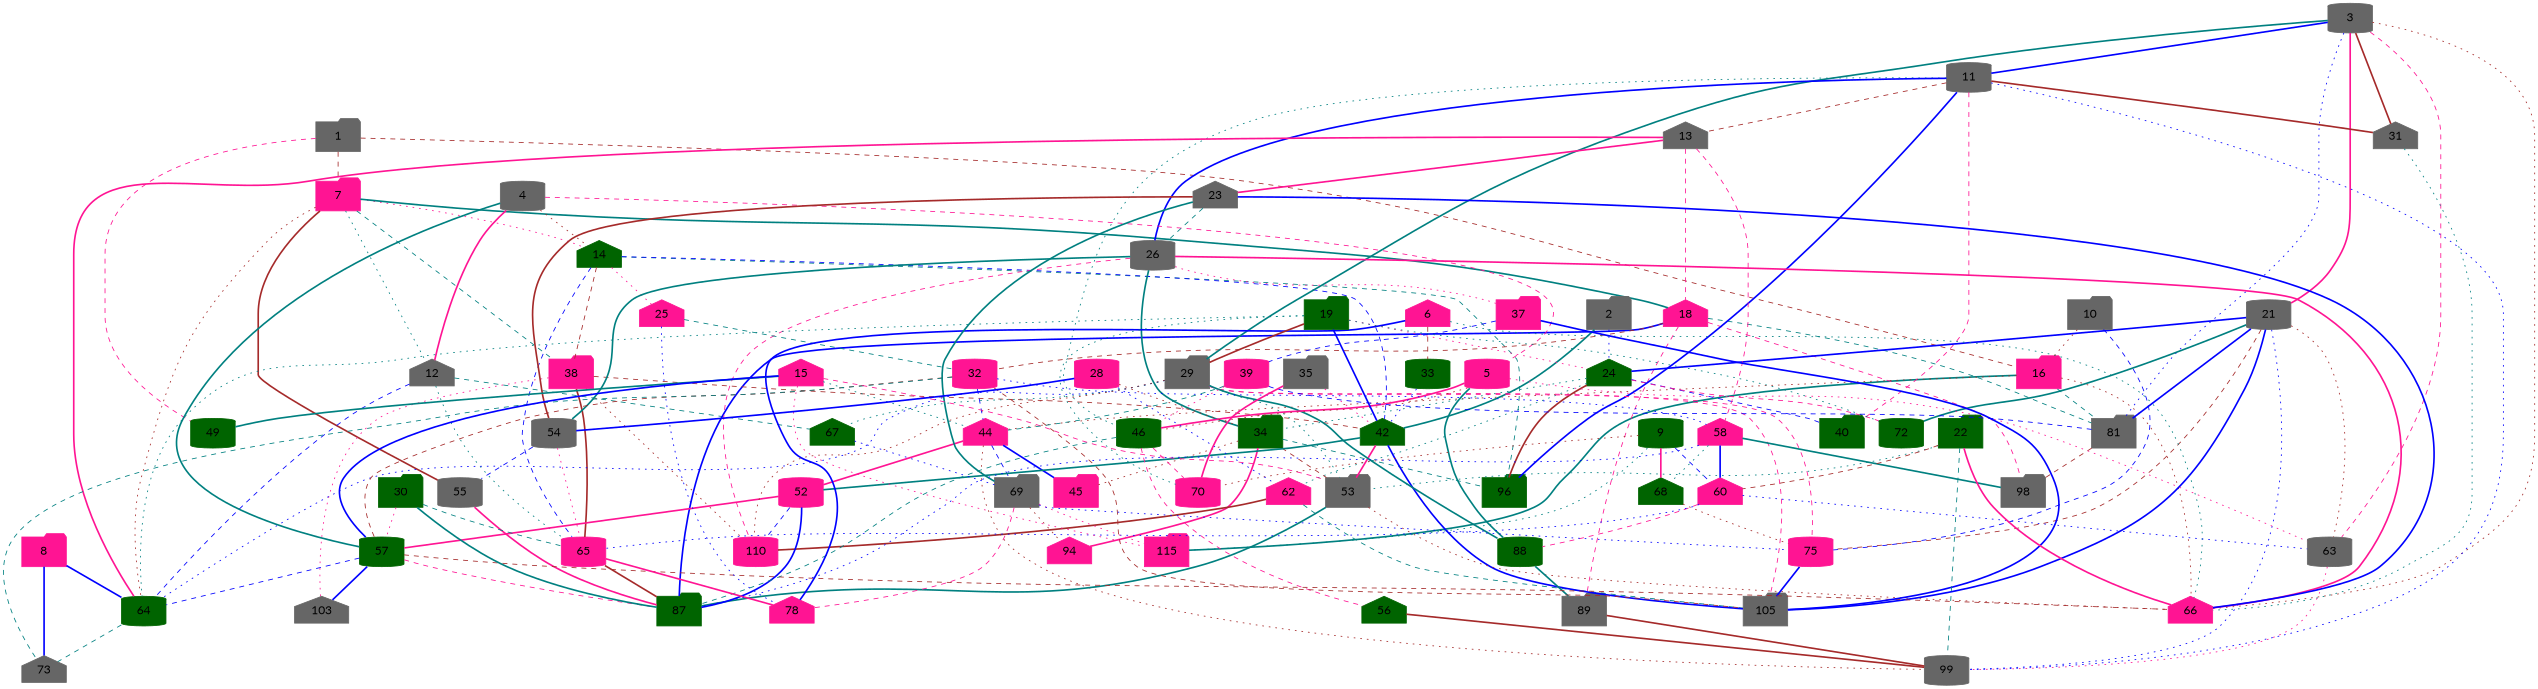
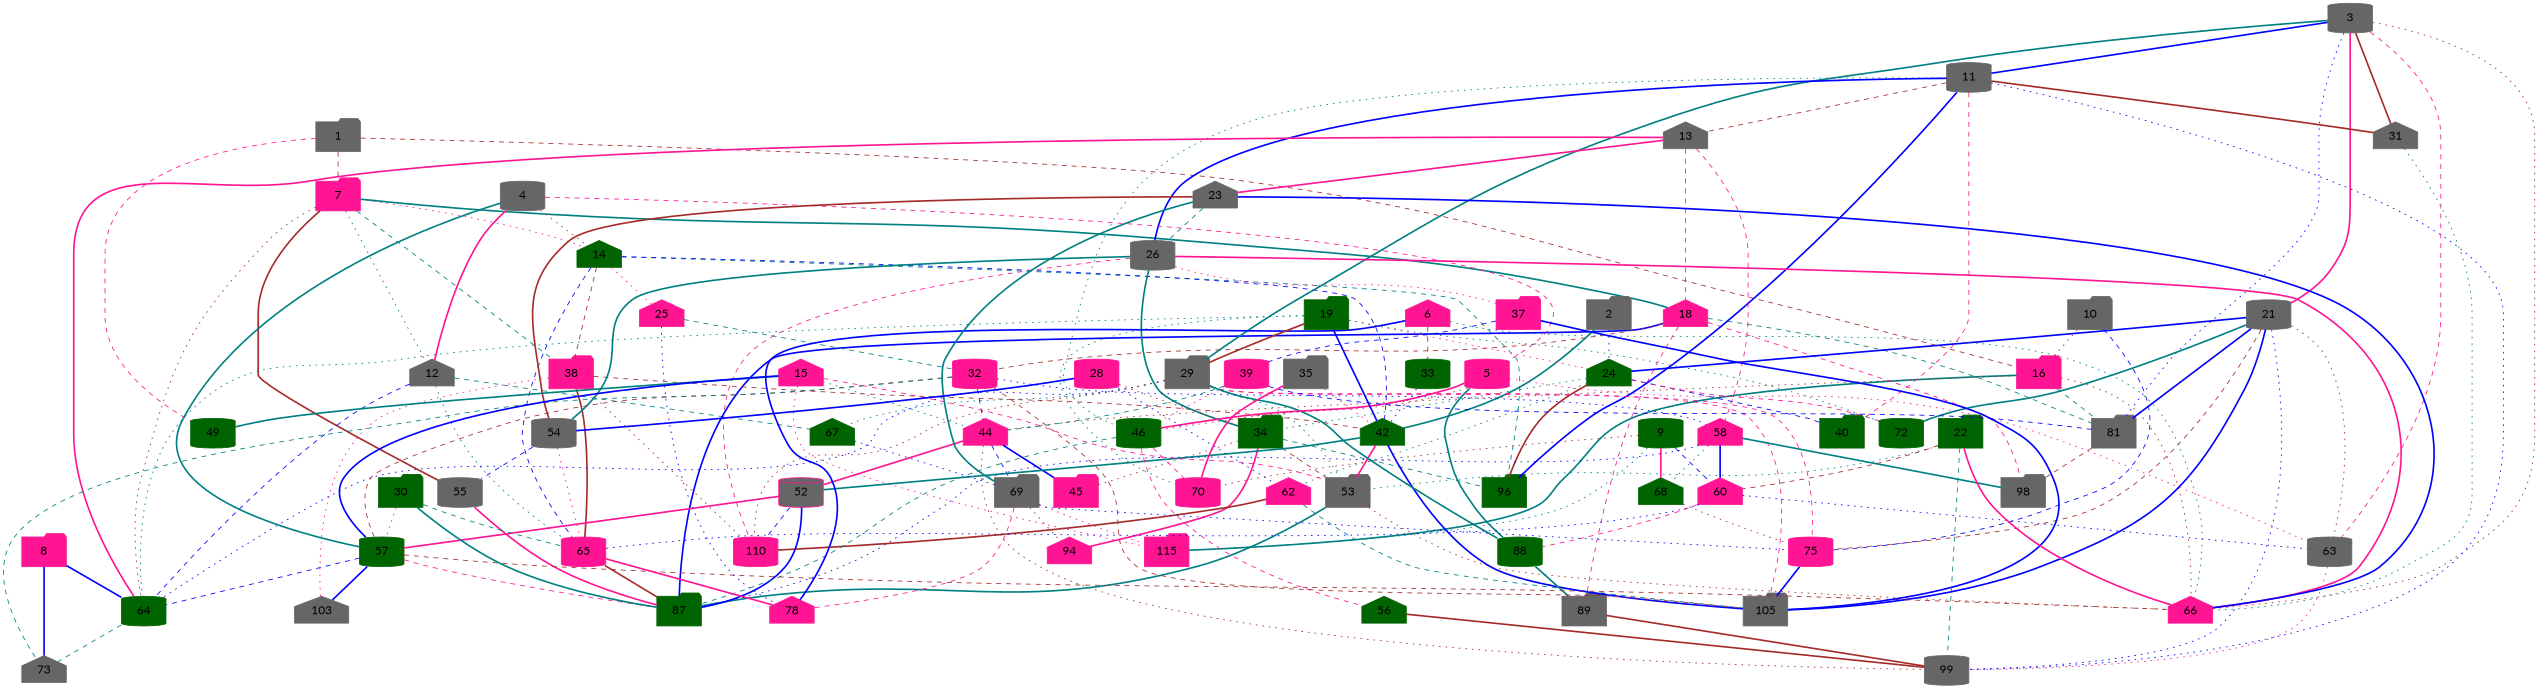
(801, 493) -> (801, 493)
